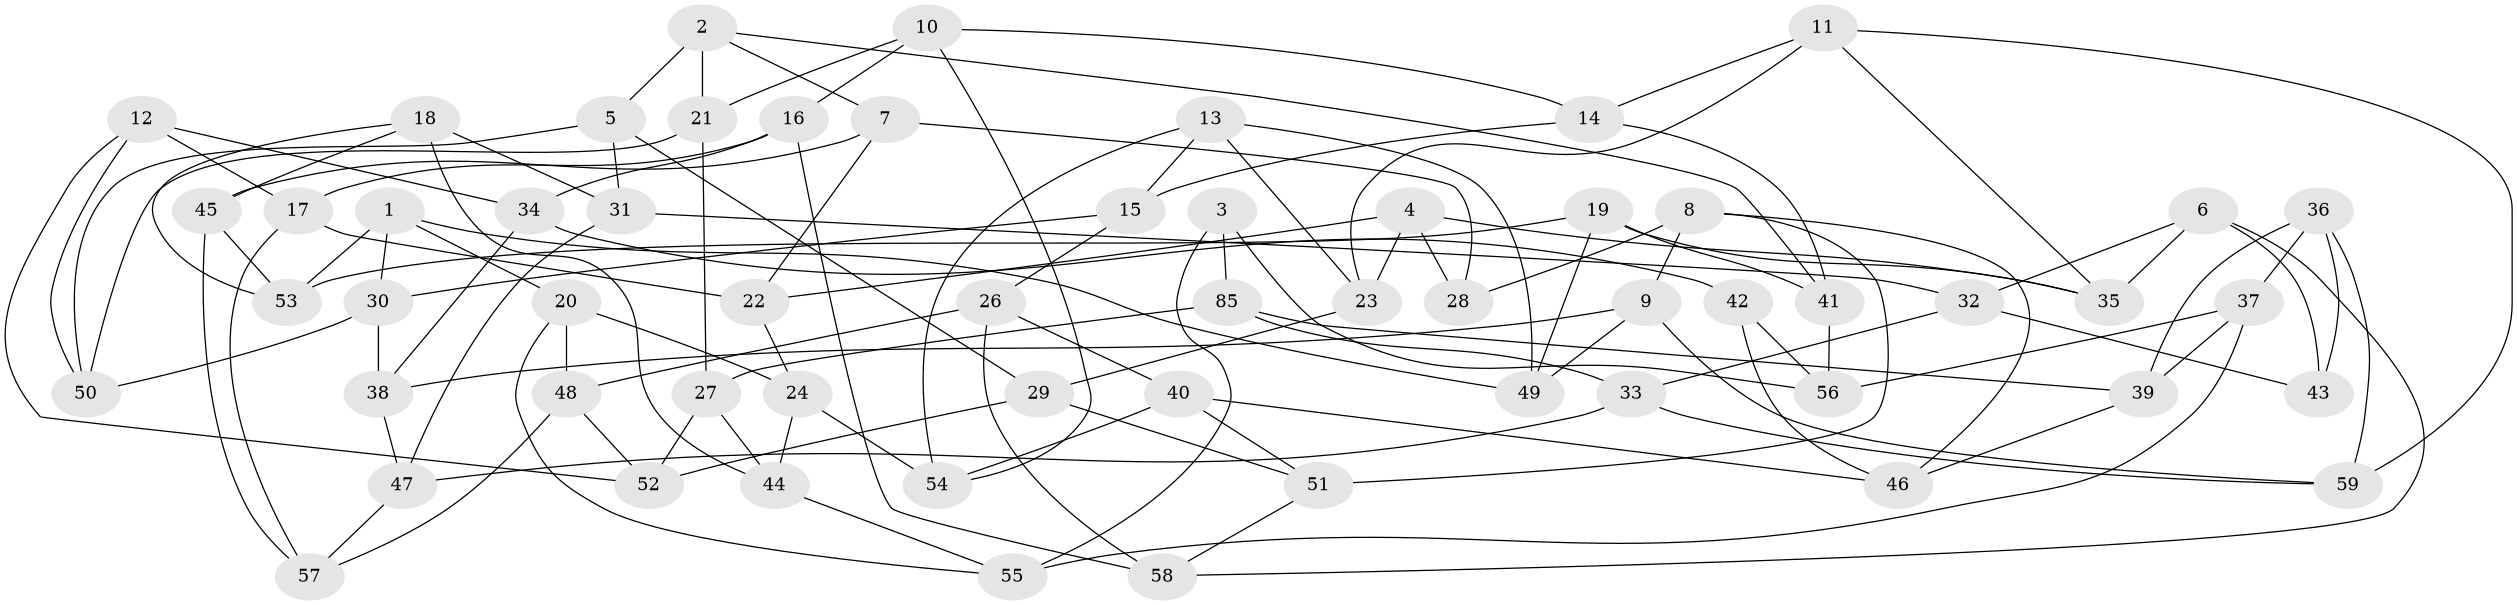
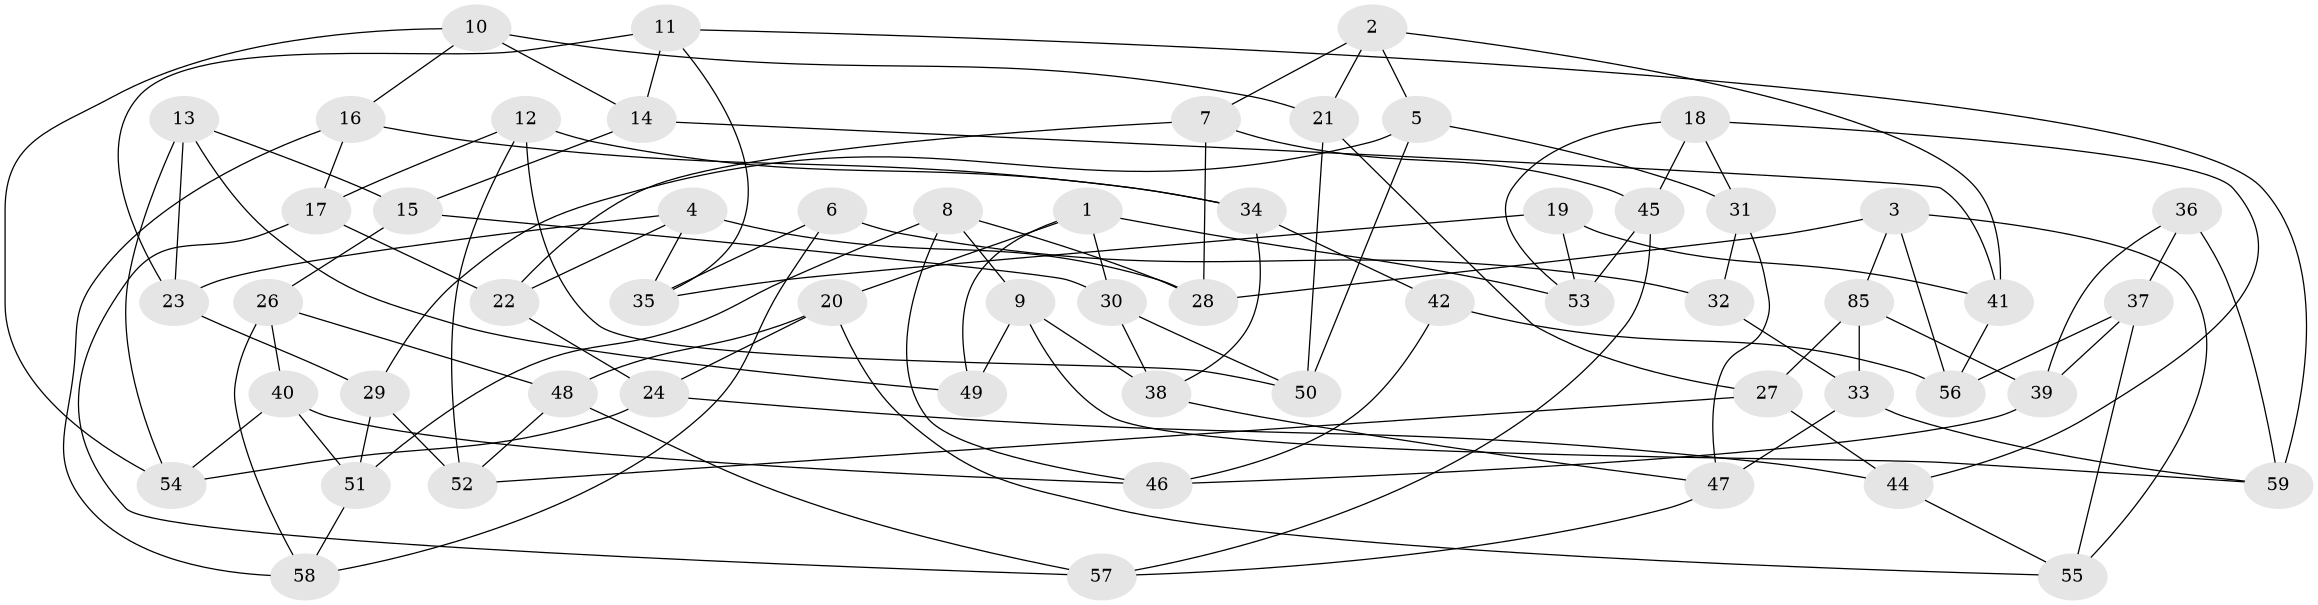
none -> (1551, 262)
(1564, 302) -> none
(2319, 394) -> none
